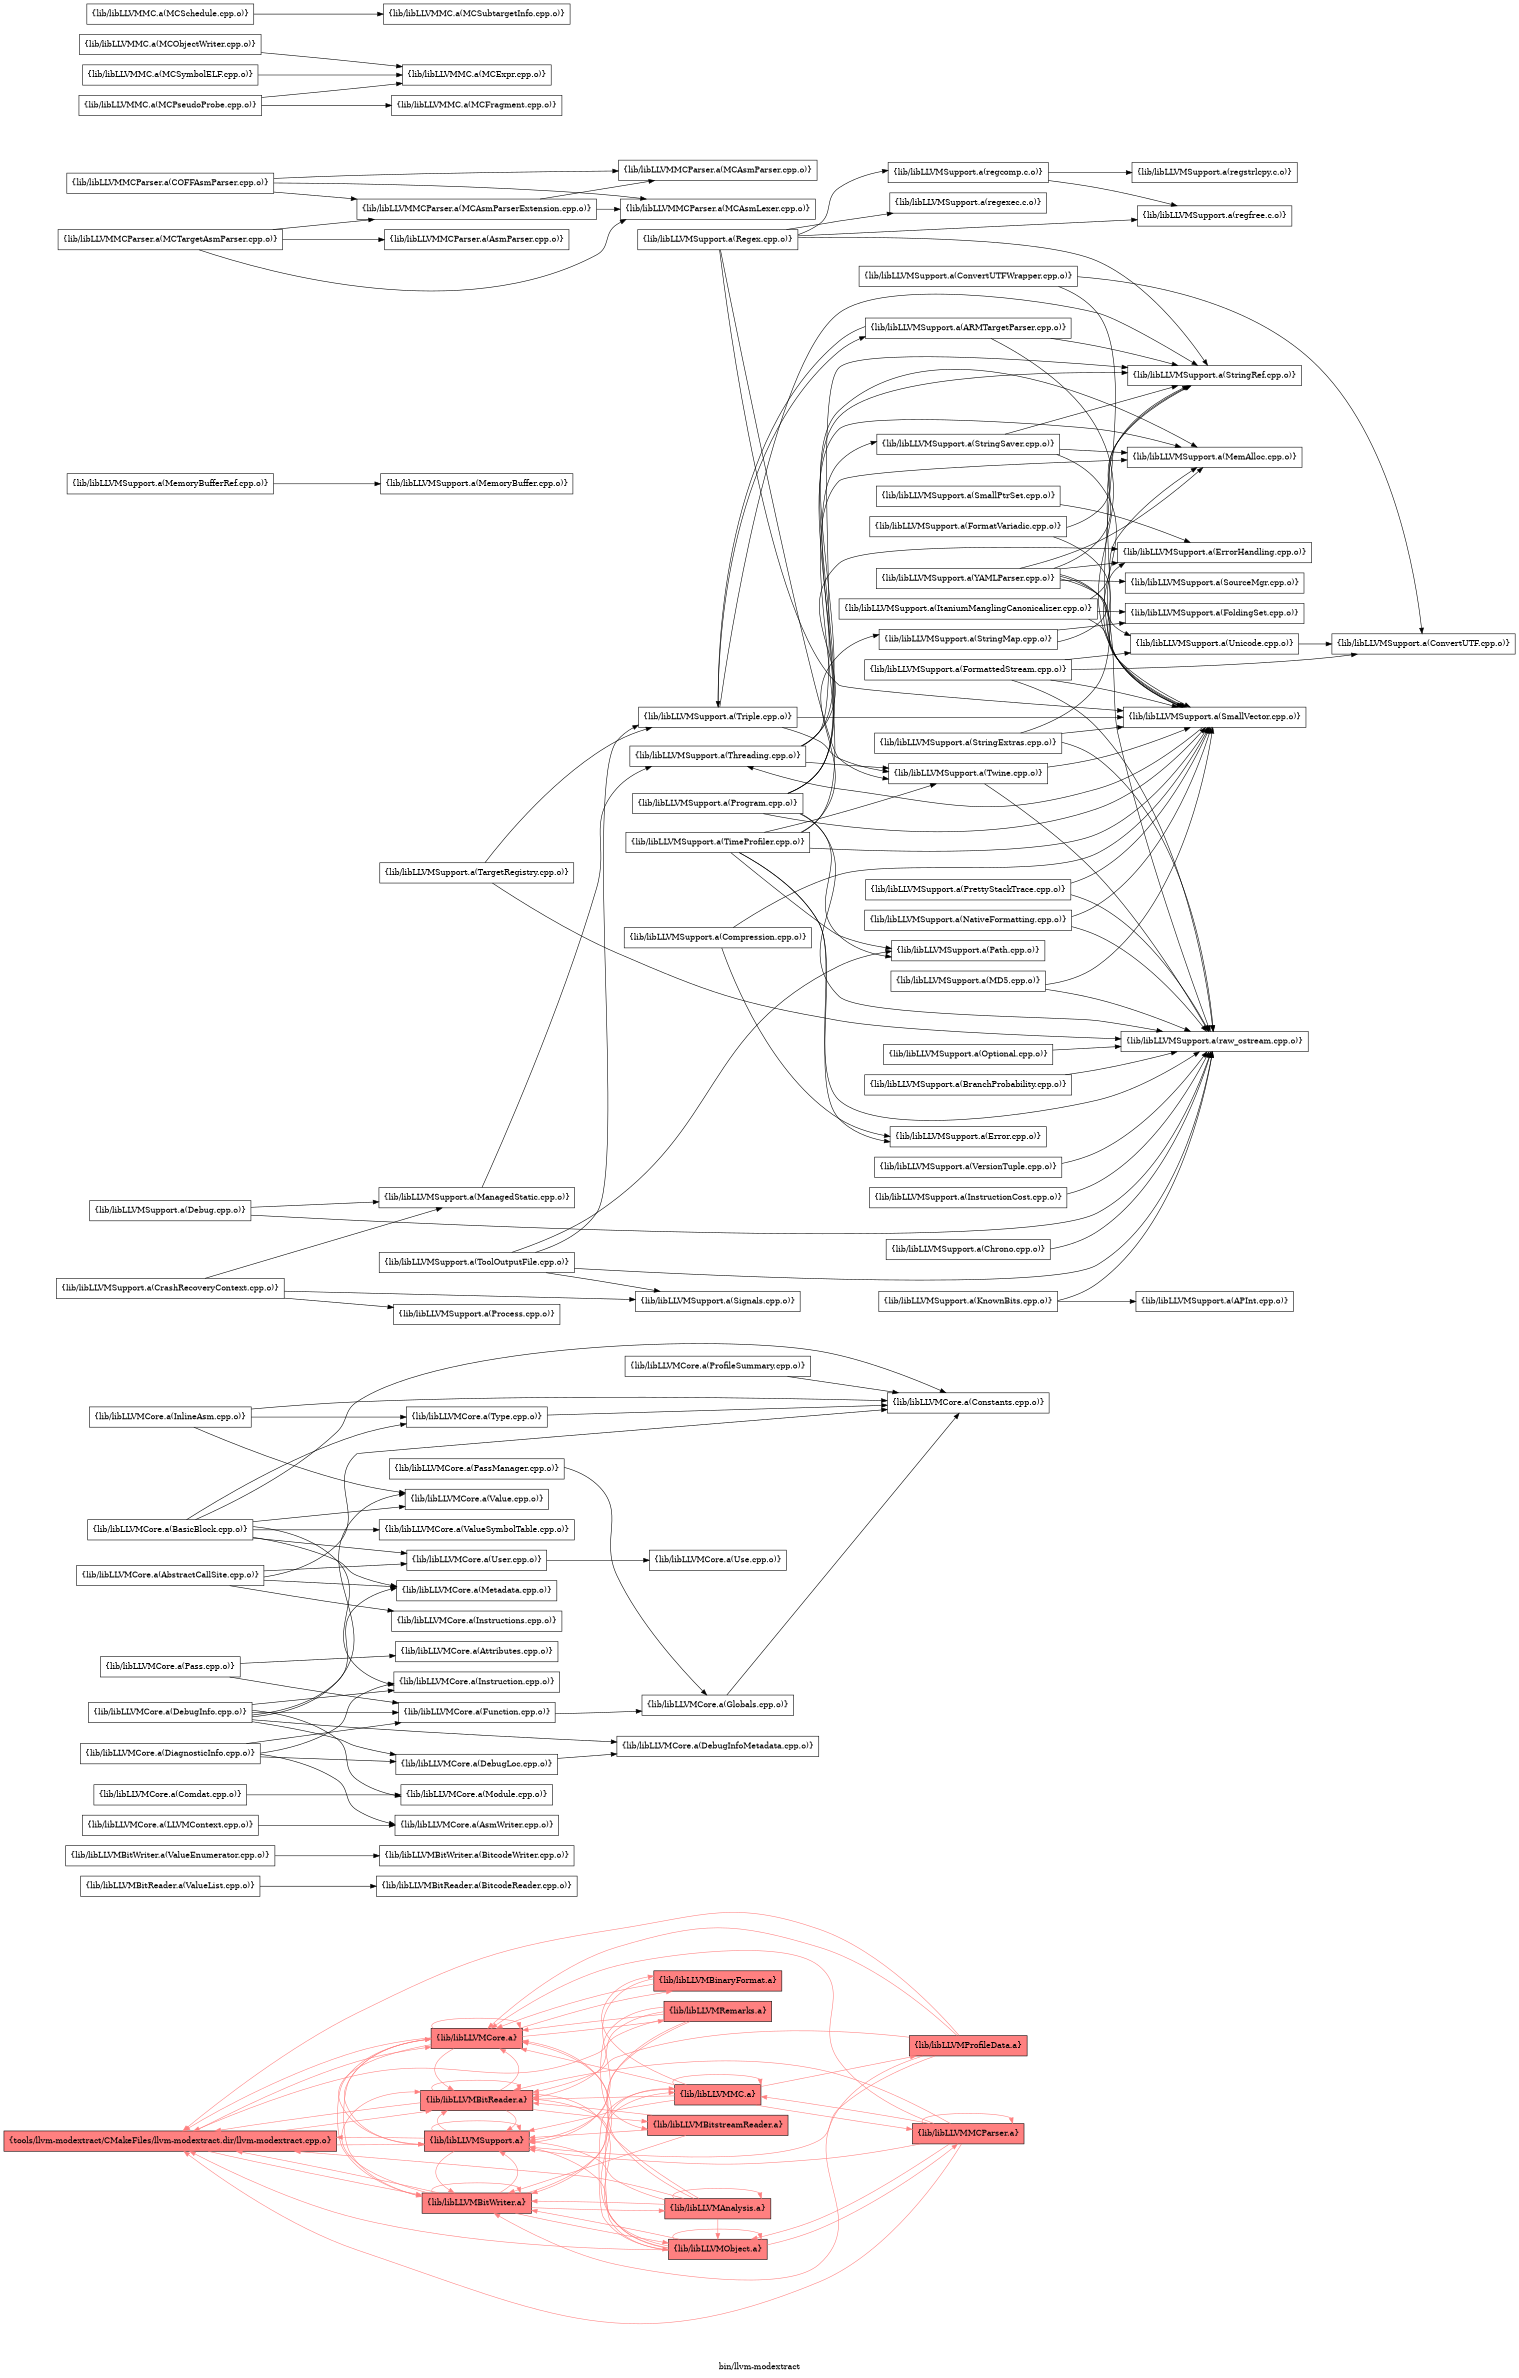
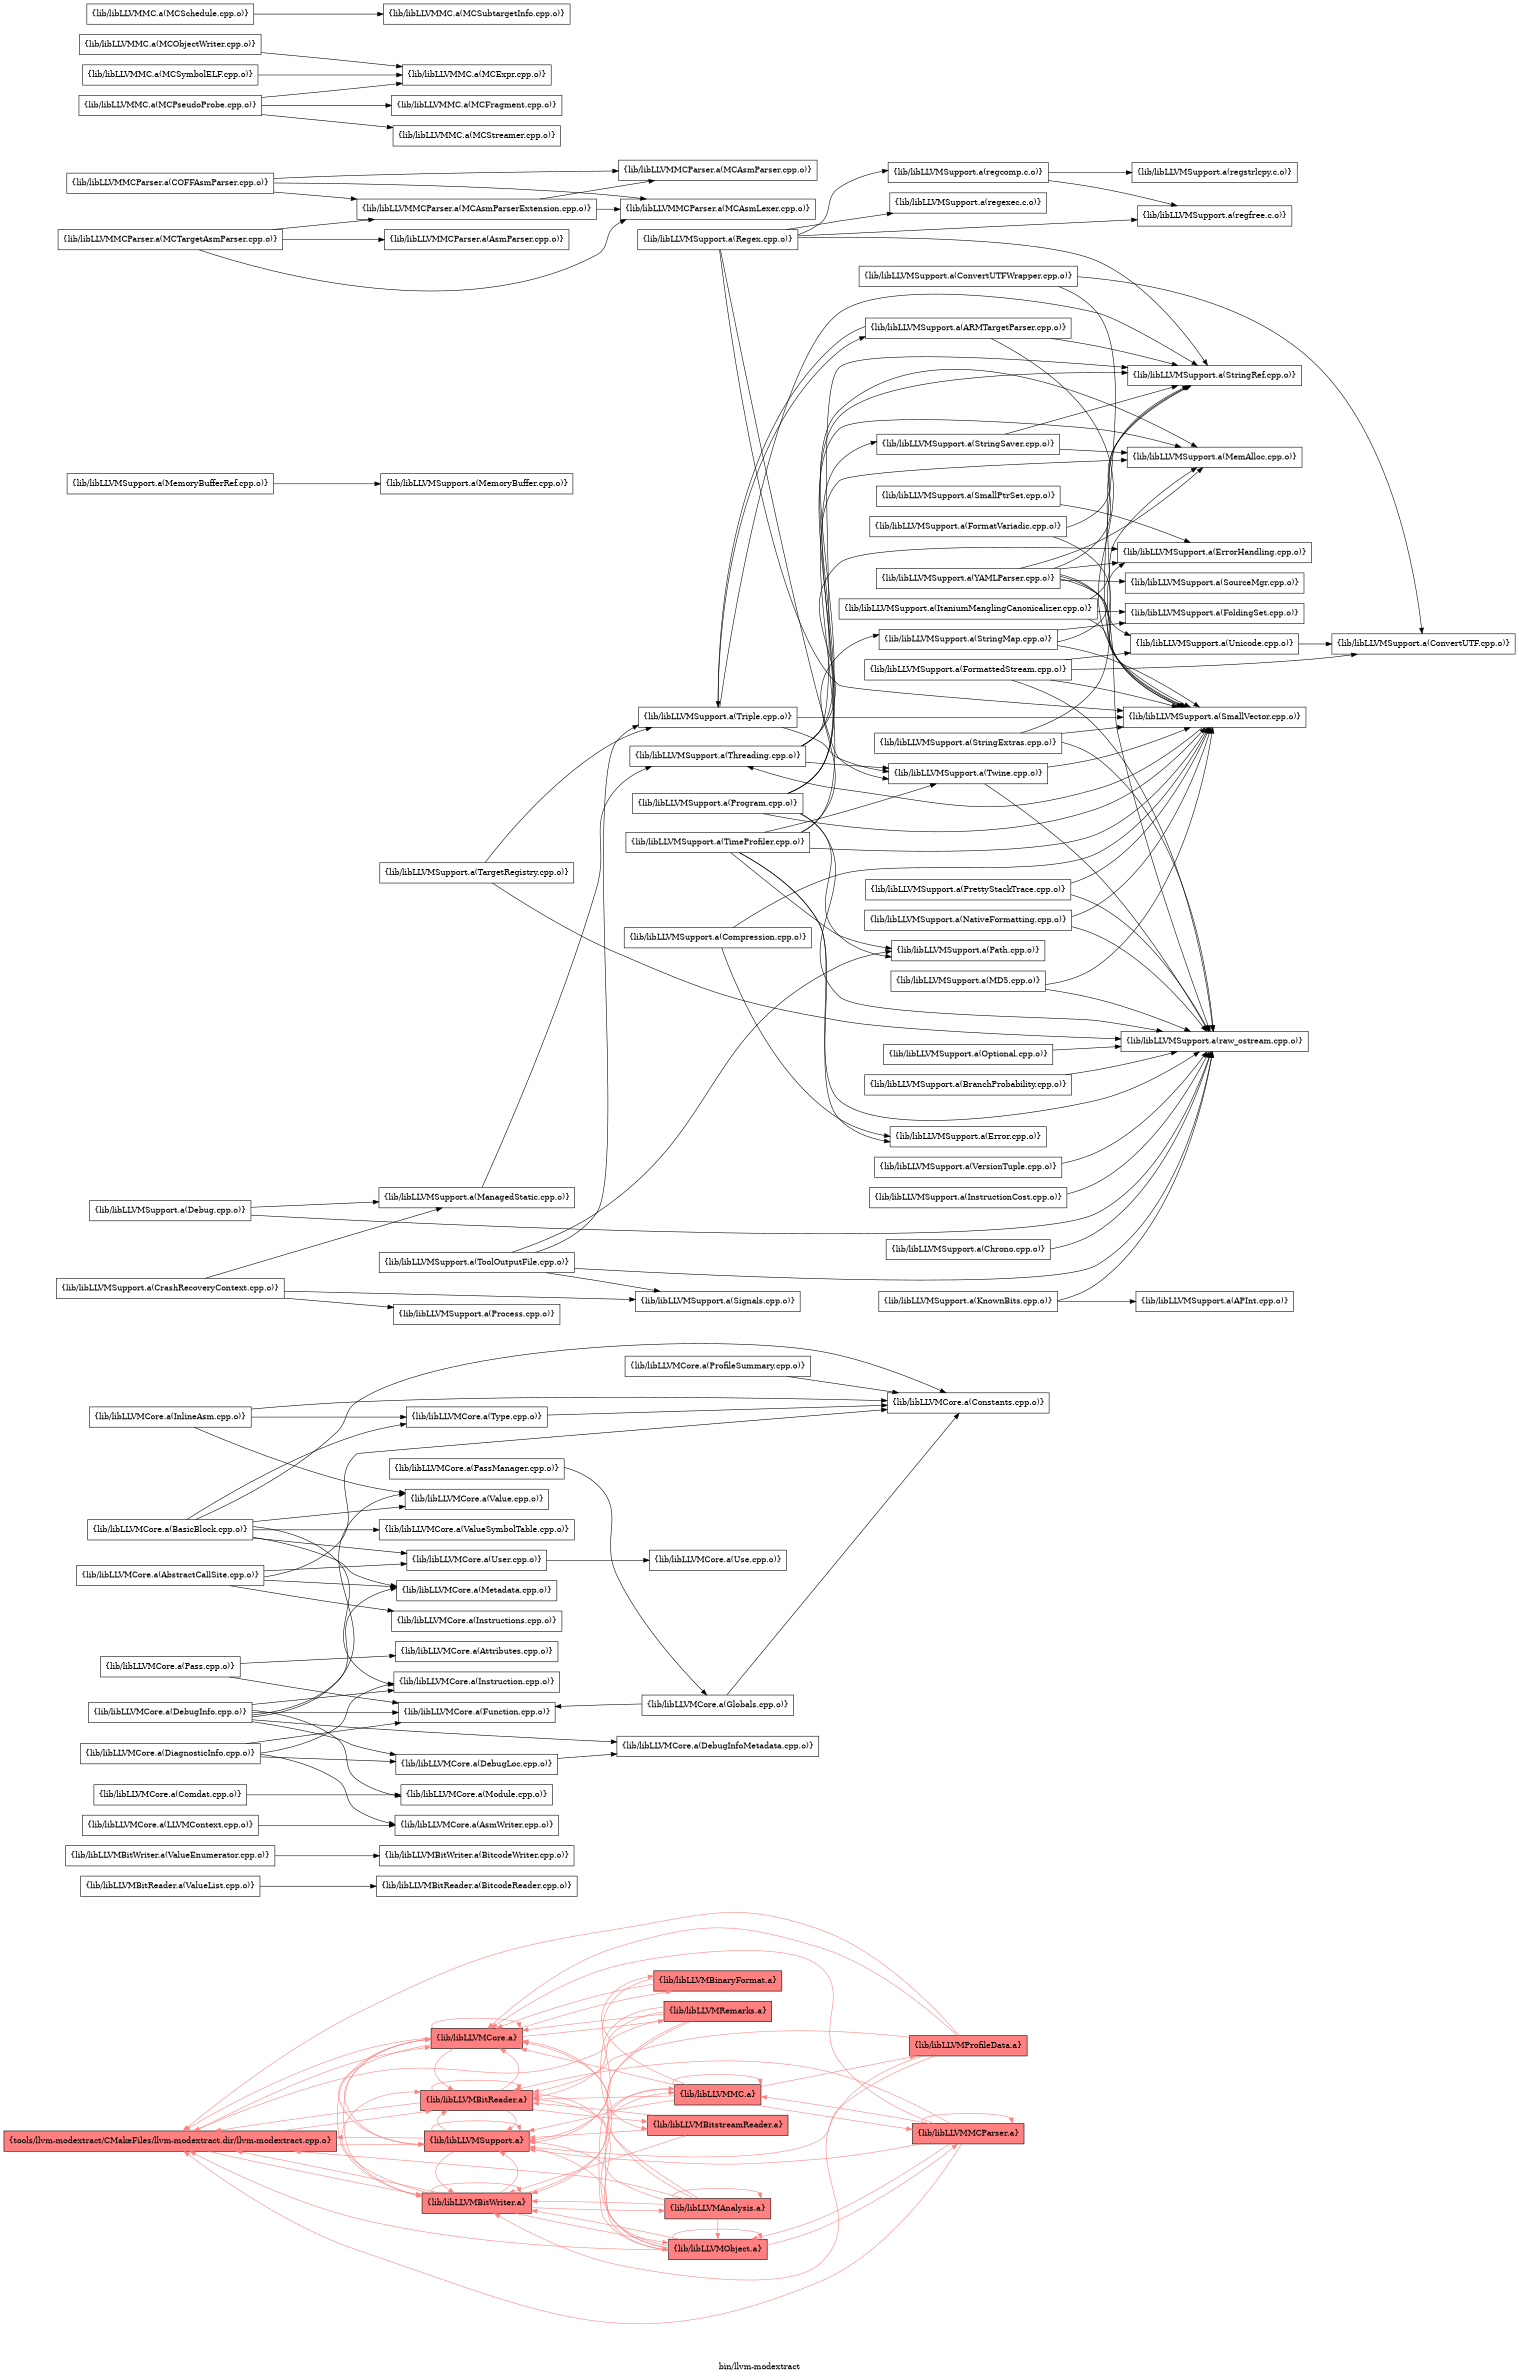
none -> (477, 136)
(1115, 521) -> (1139, 672)
(596, 1713) -> (601, 1705)
